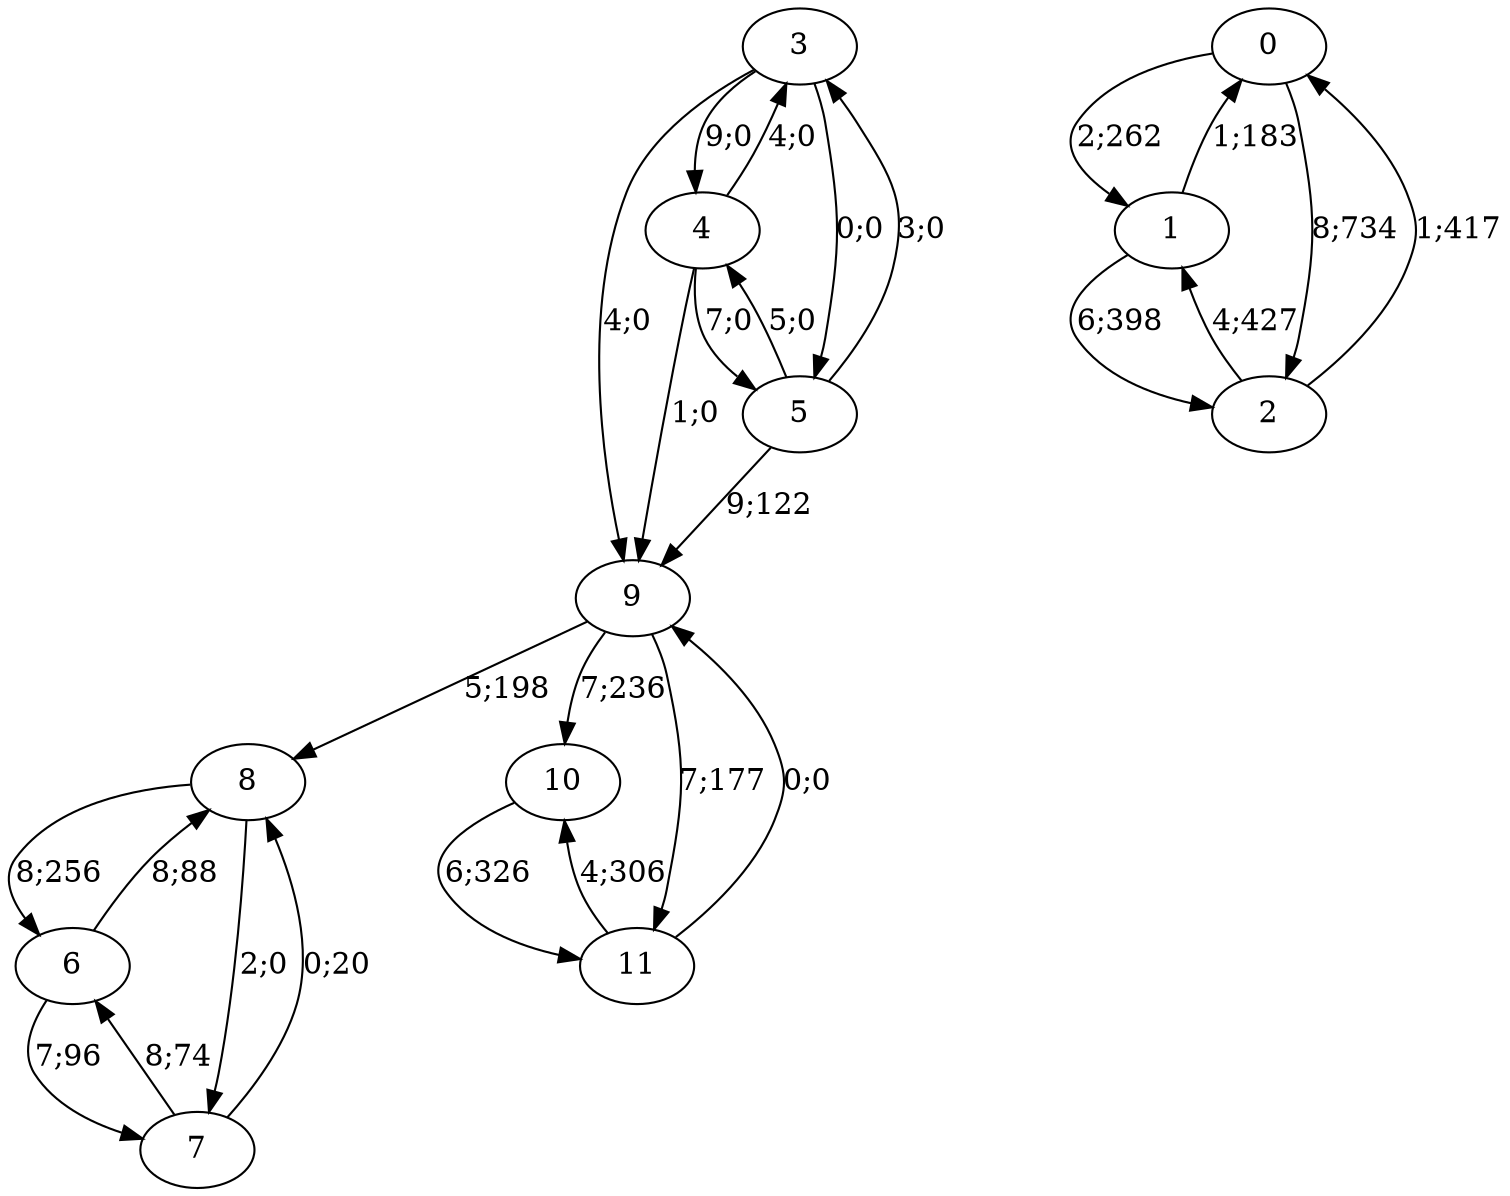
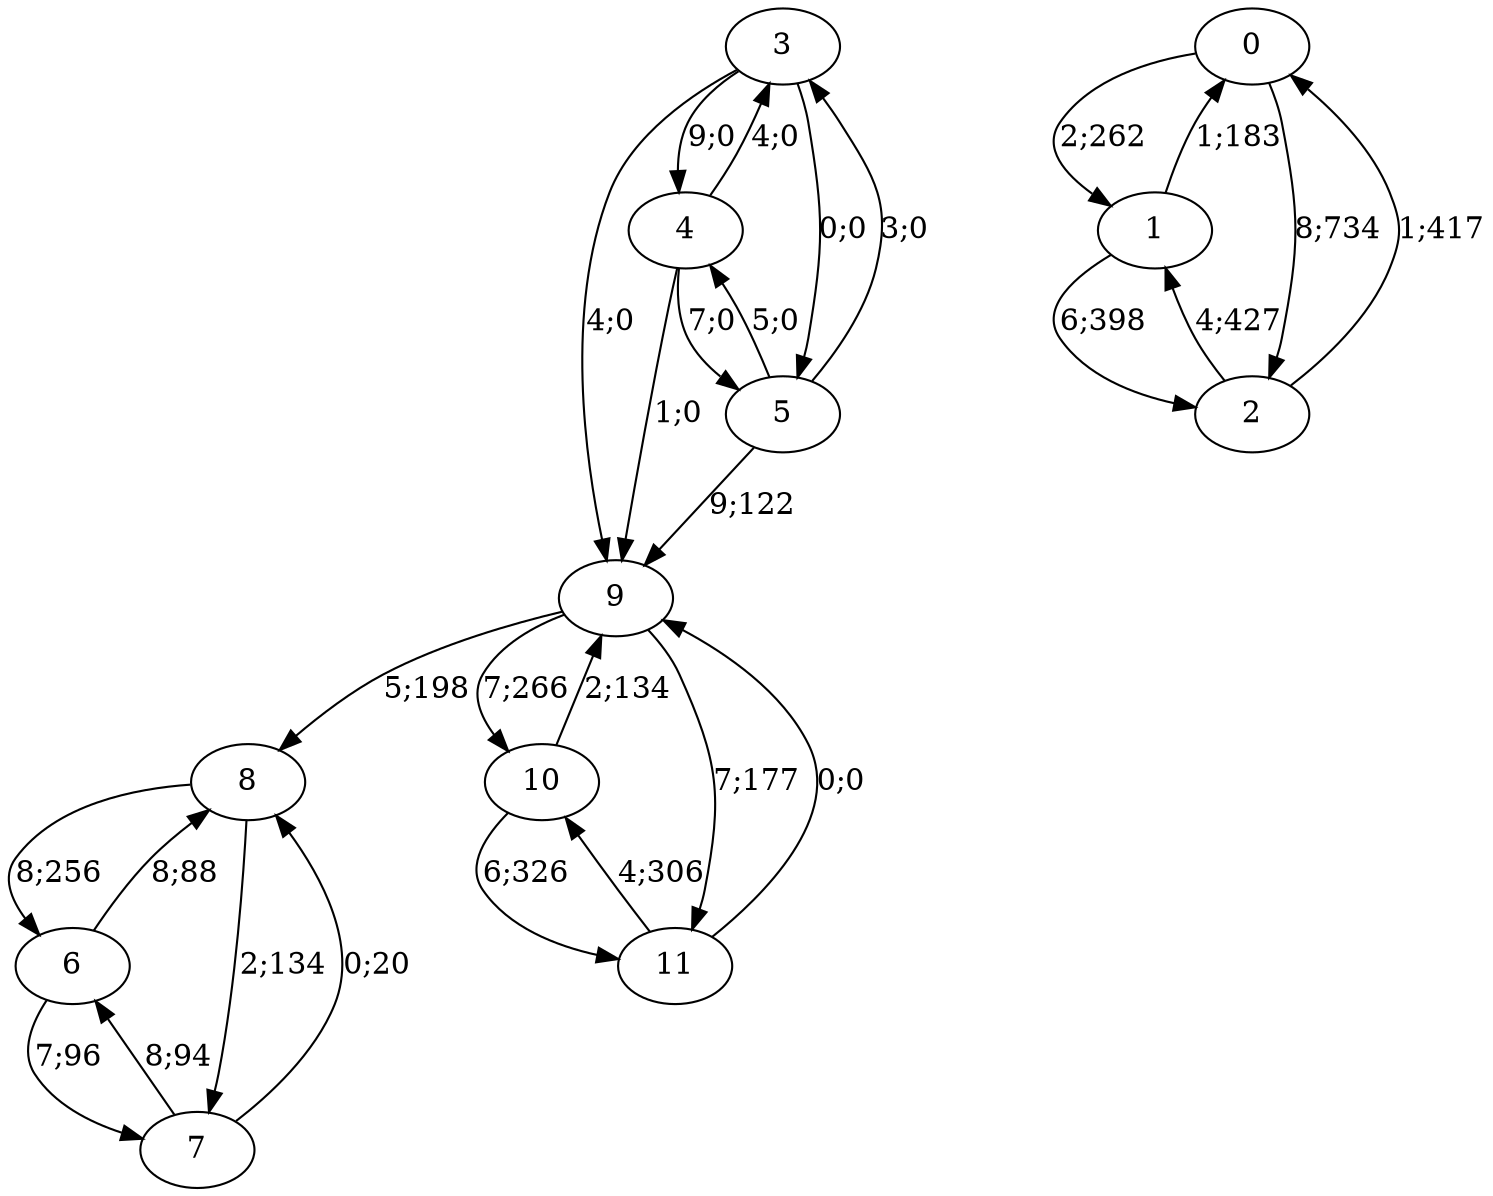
(623, 690) -> (526, 690)
none -> (575, 701)
(264, 966) -> (283, 966)
(178, 1058) -> (178, 1058)
